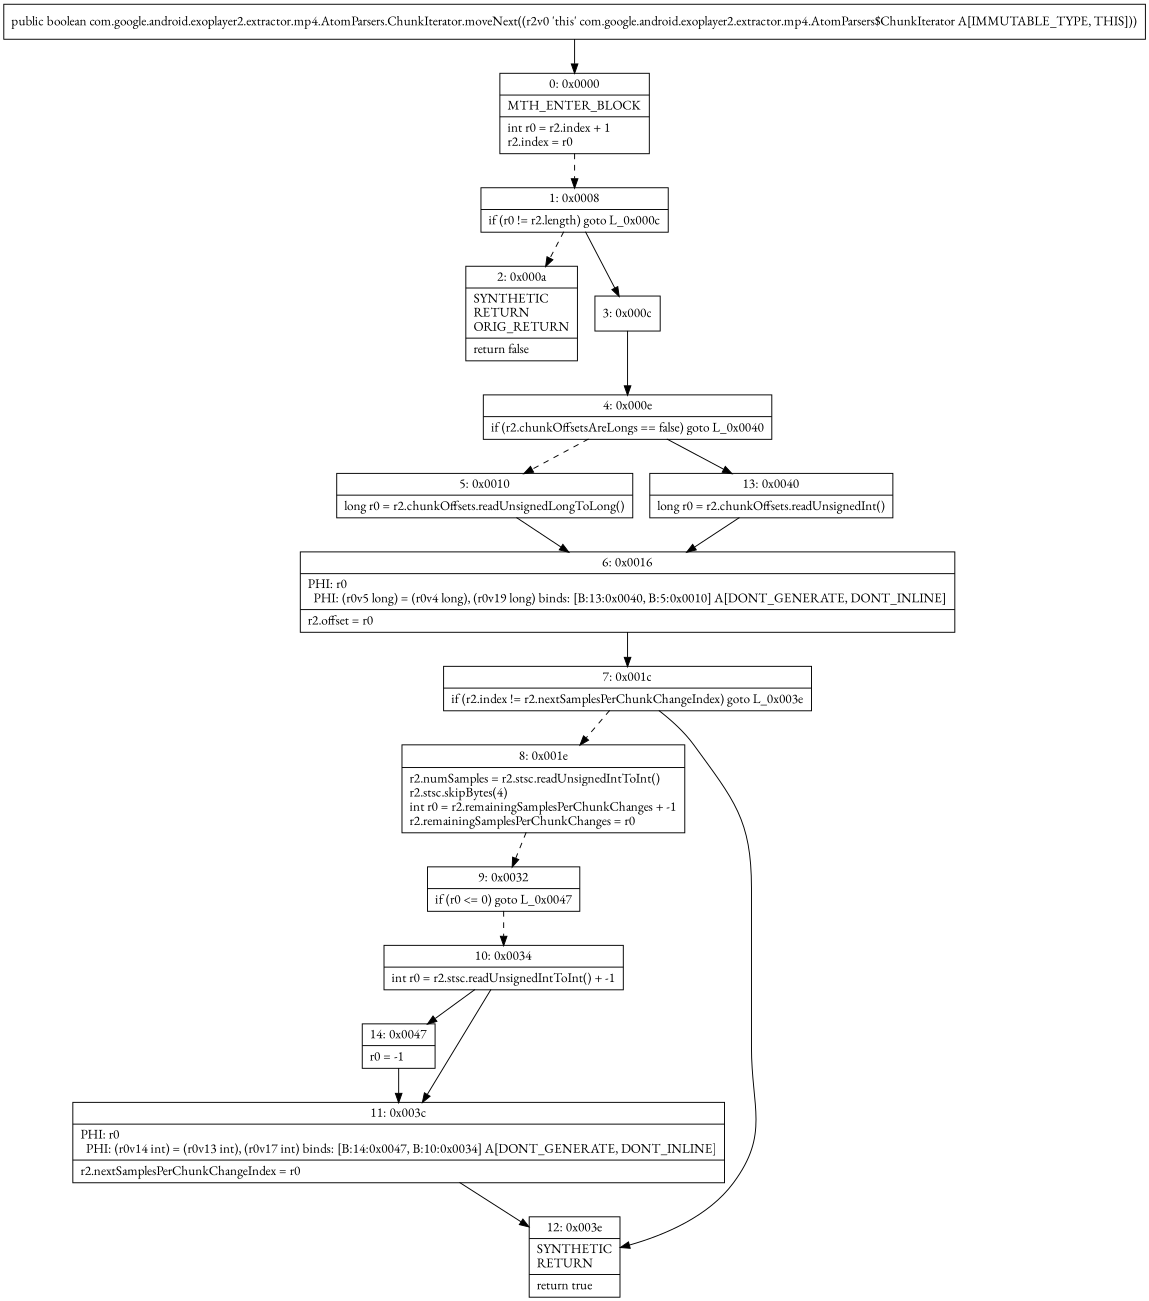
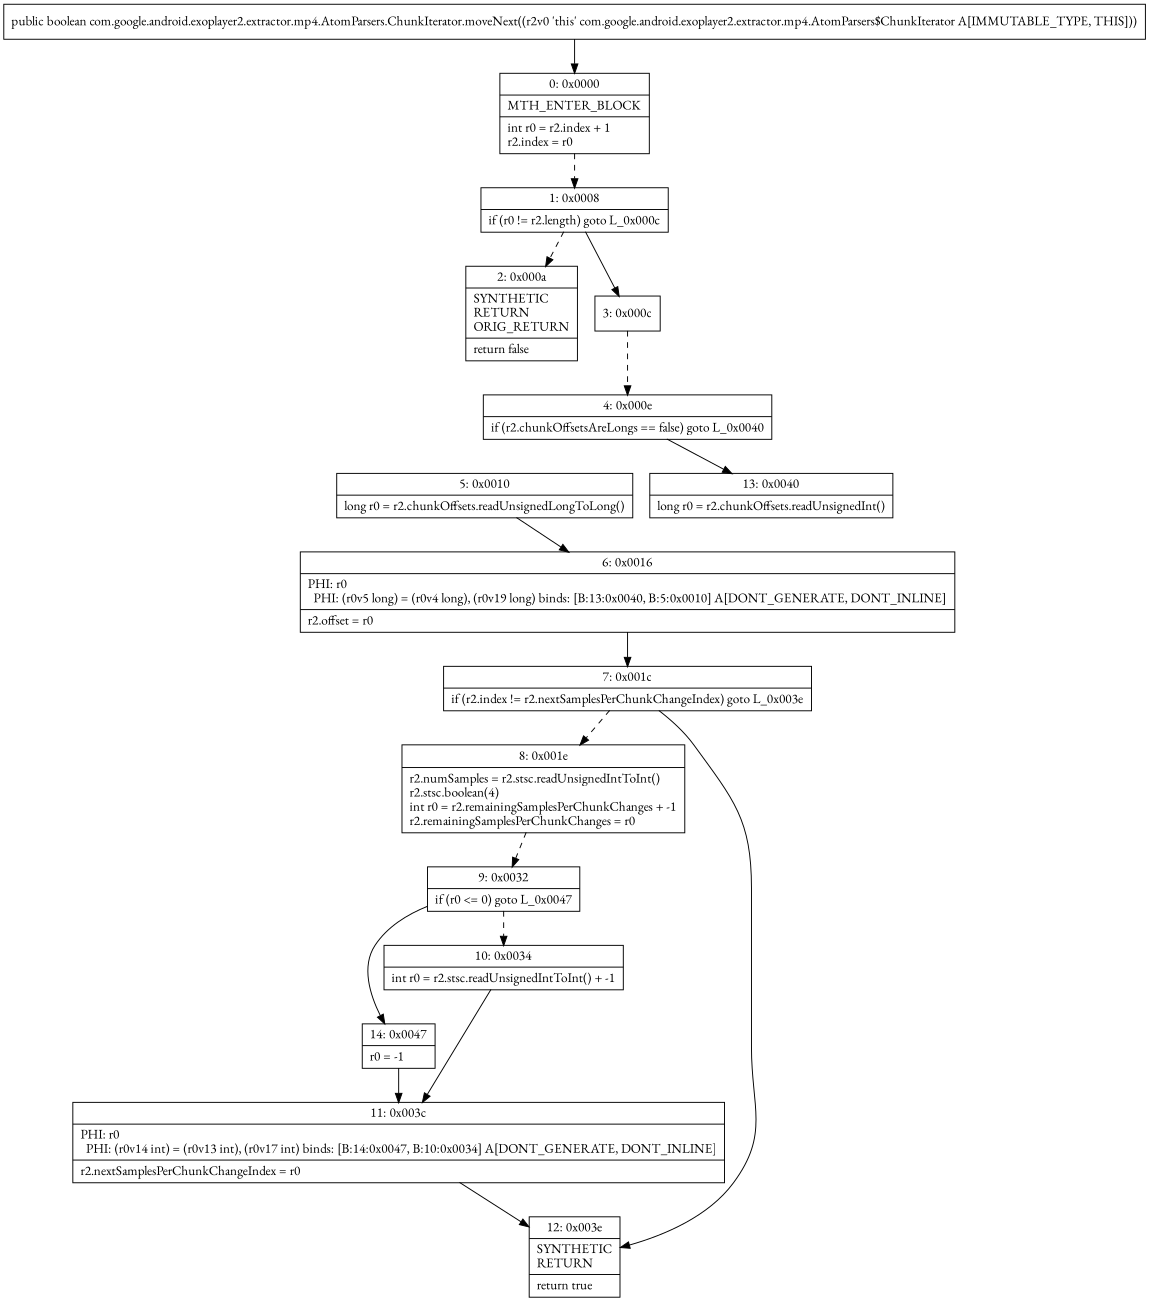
(628, 358) -> (628, 358)
(560, 454) -> none
(717, 532) -> none
(459, 793) -> (454, 793)
(455, 1004) -> (373, 949)
